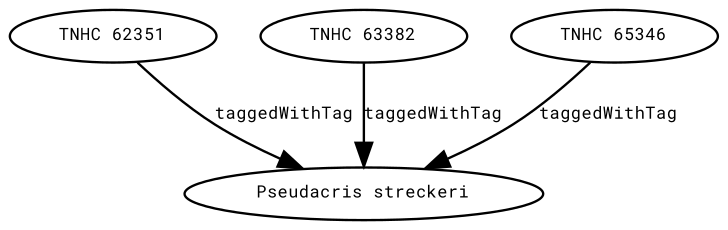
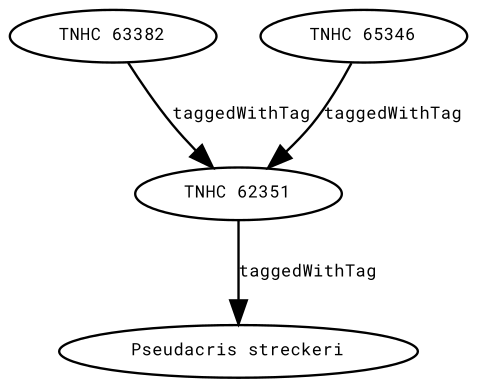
(364, 103) -> (160, 108)
(523, 118) -> (323, 110)
